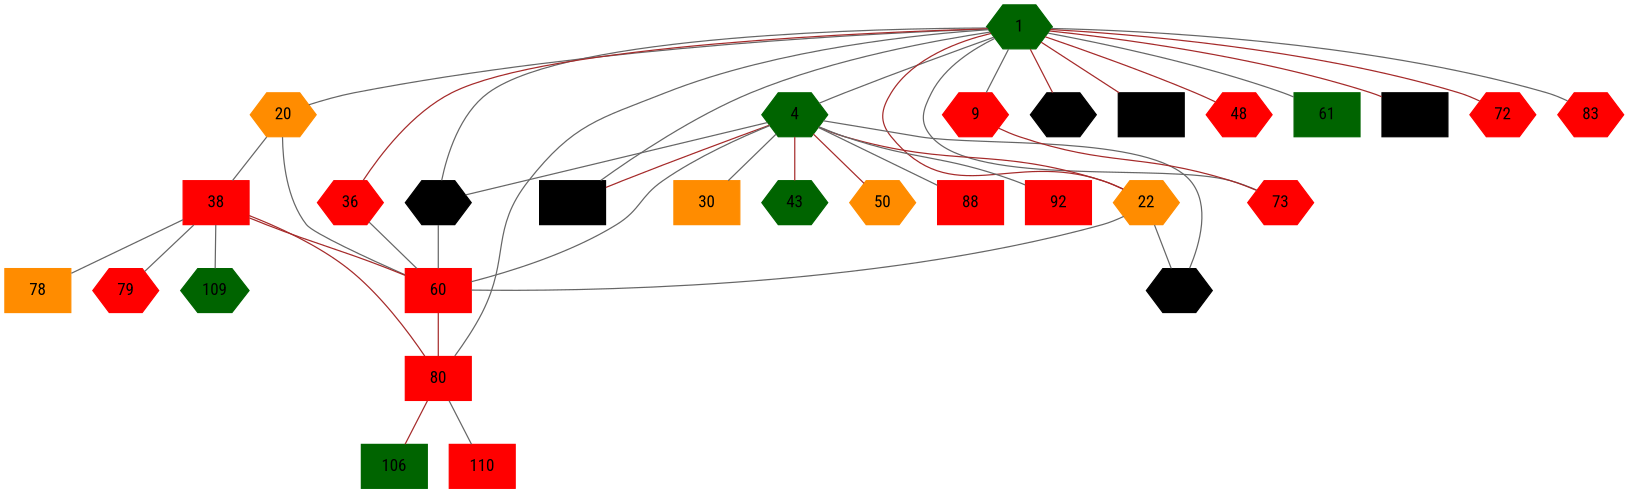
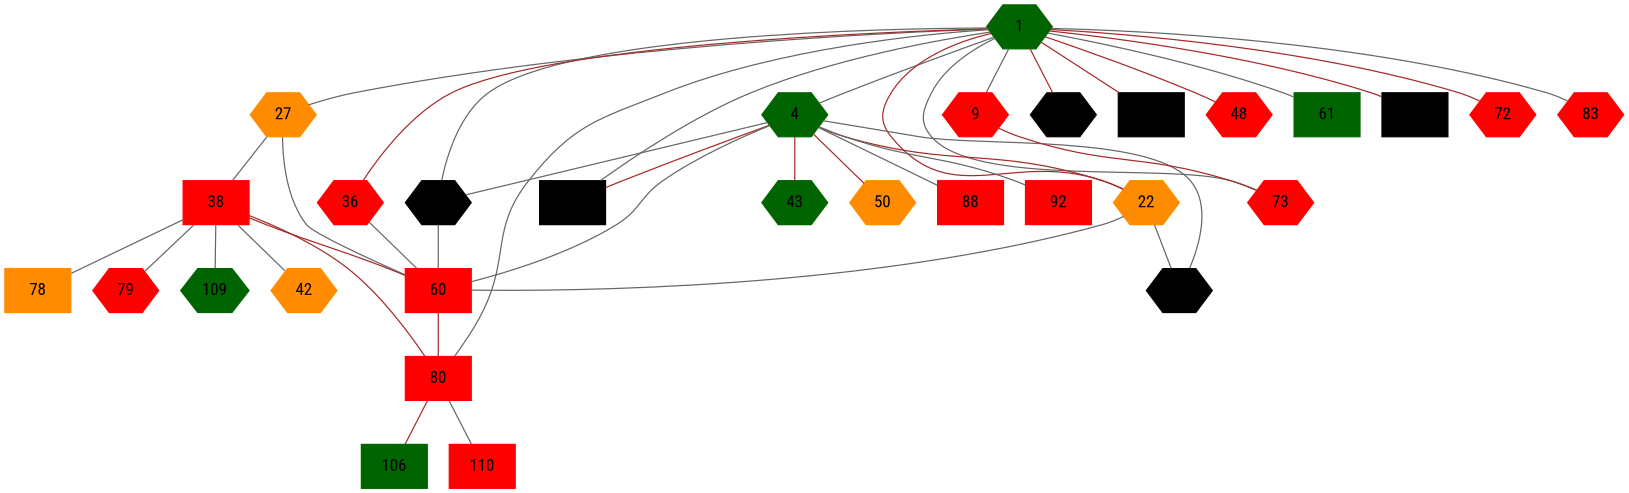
(283, 115) -> (283, 115)
(707, 203) -> none
none -> (304, 291)
